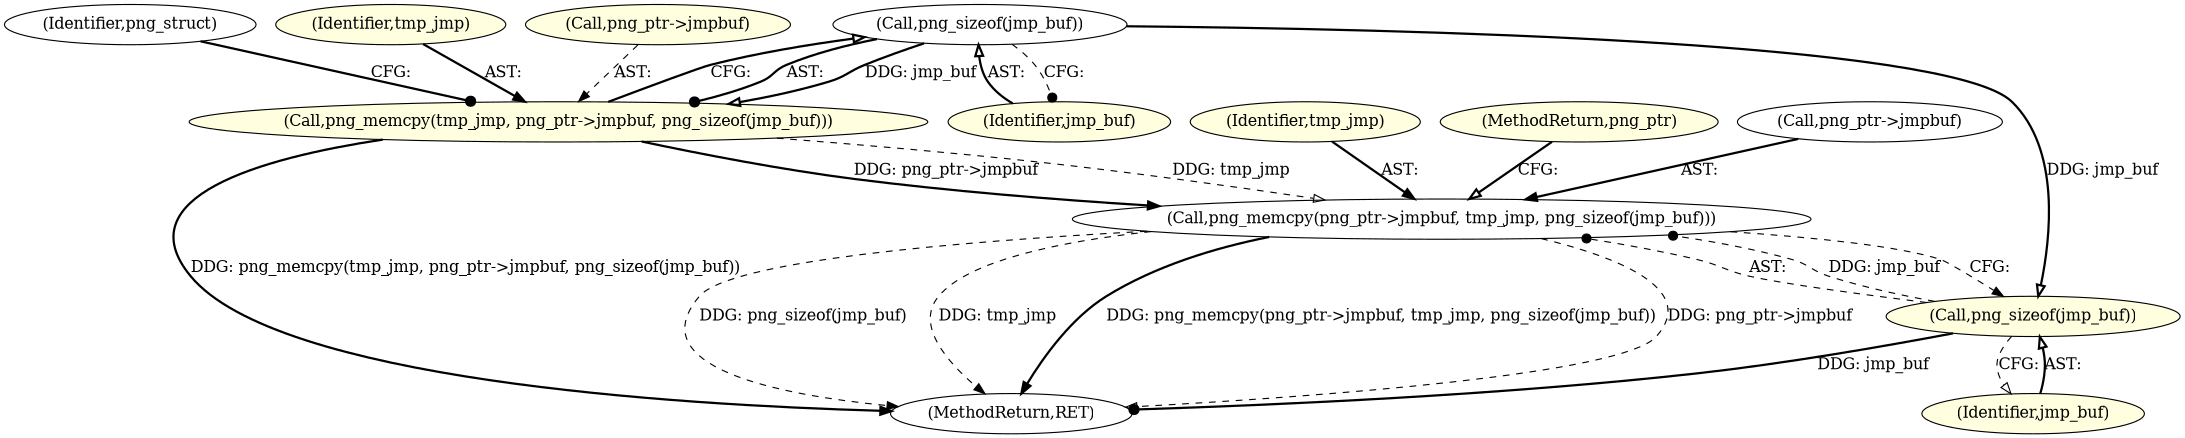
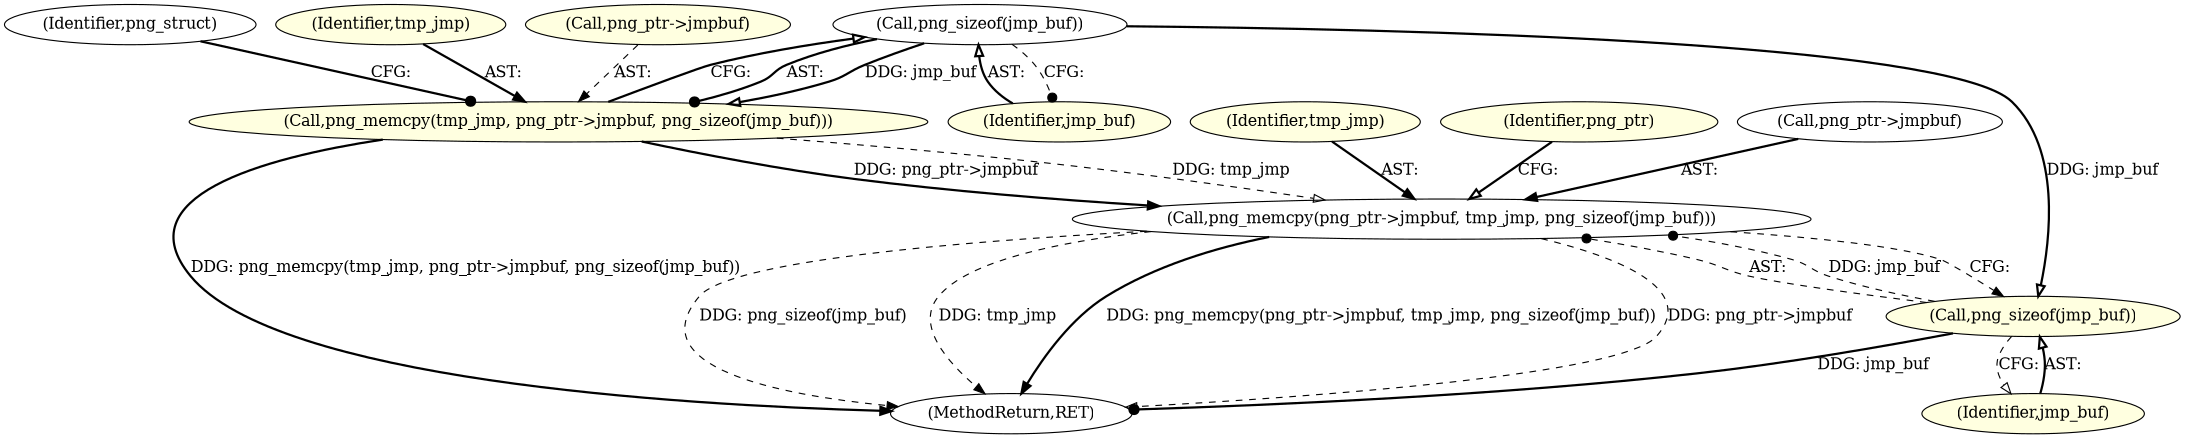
(1579, 122) -> (1579, 122)
